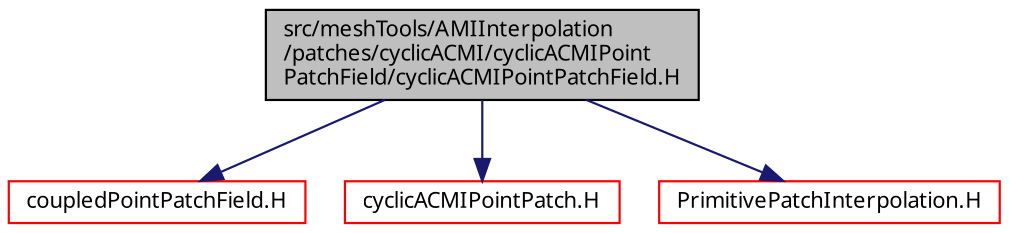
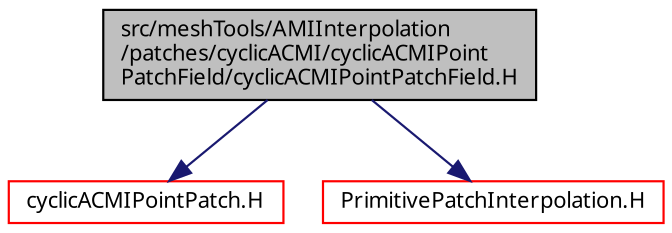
(157, 202) -> none
